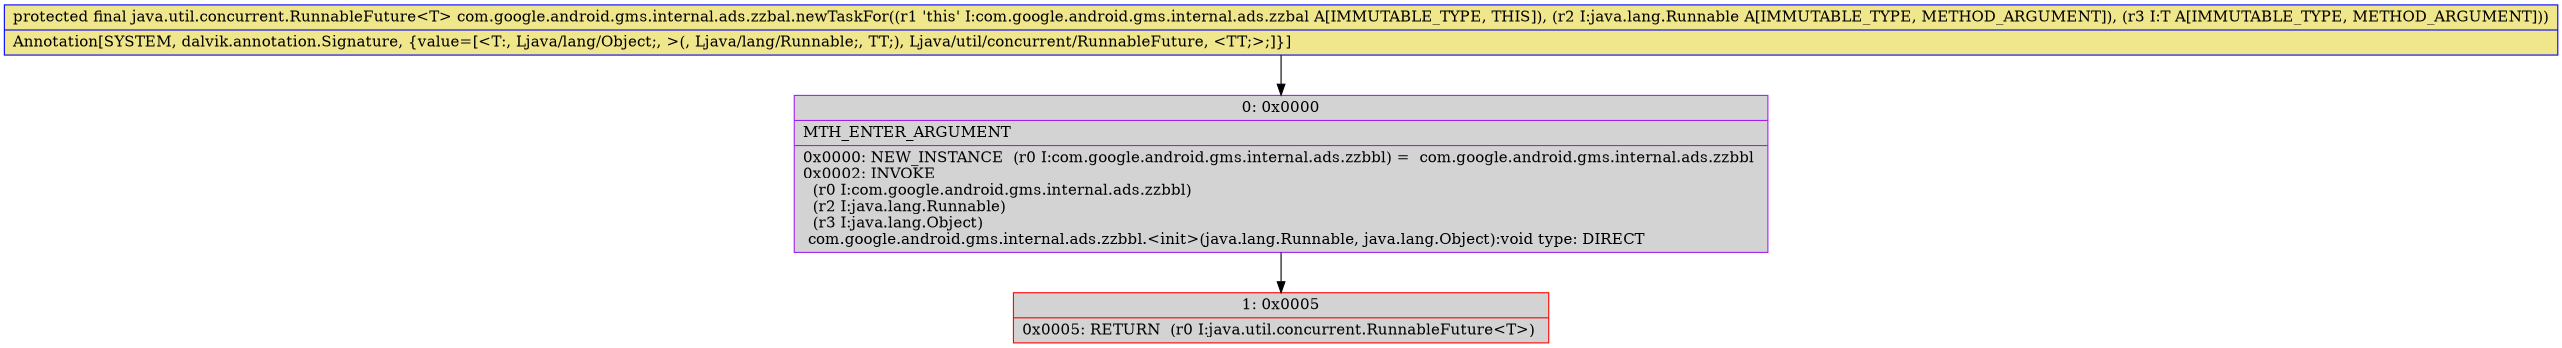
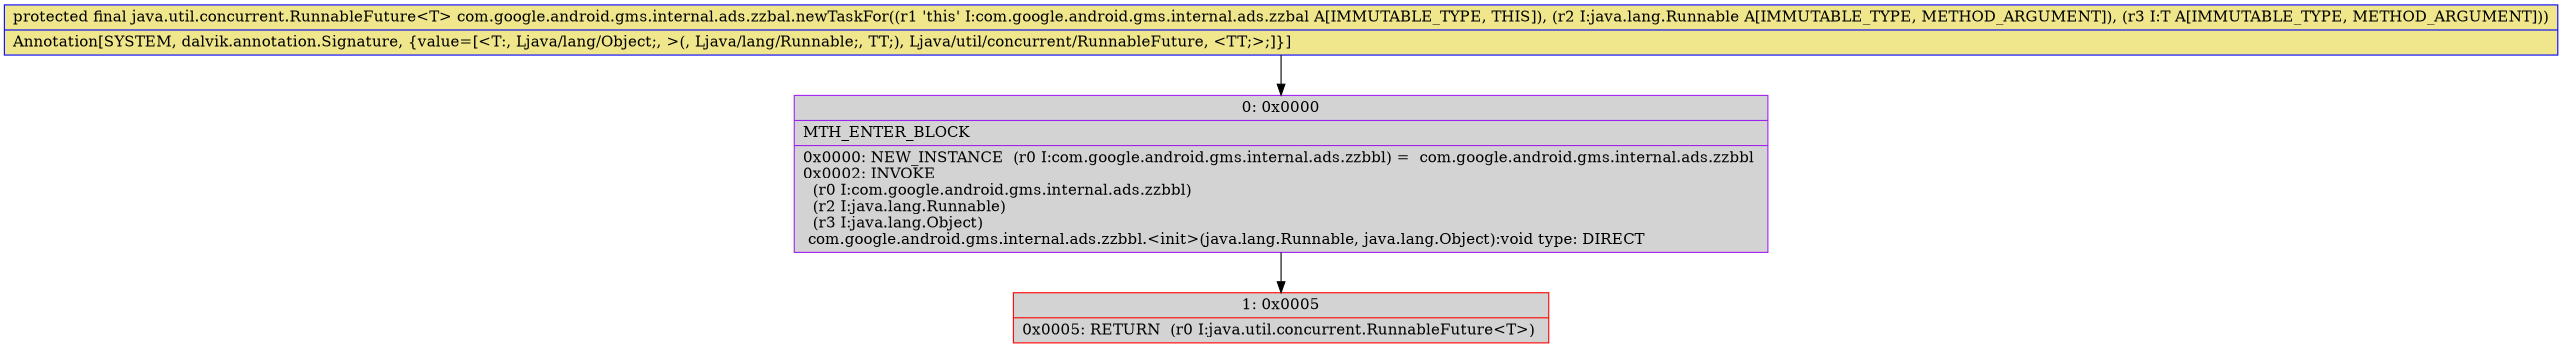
(907, 132) -> (887, 132)
